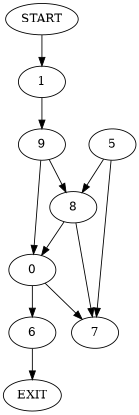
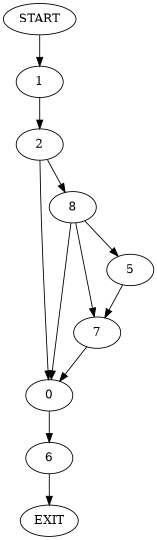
(42, 145) -> (40, 145)
(95, 172) -> (98, 235)
(60, 298) -> (76, 361)
